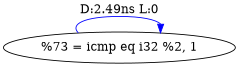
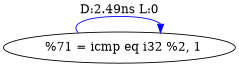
(119, 48) -> (119, 48)
